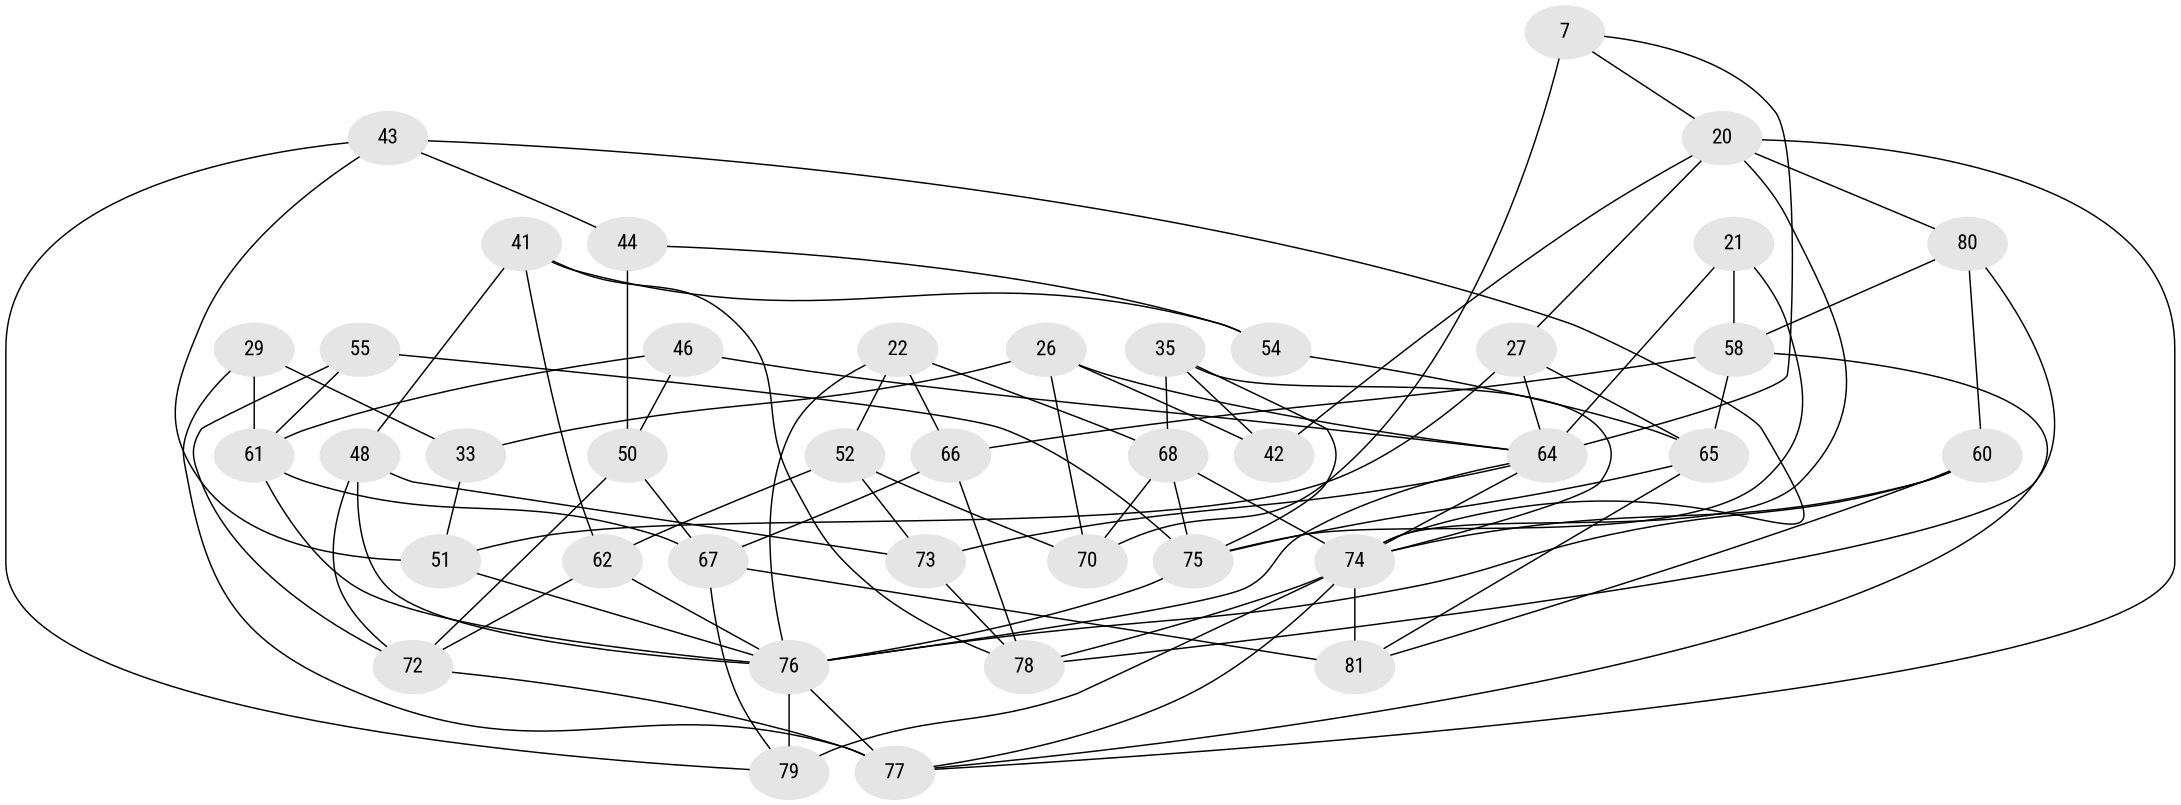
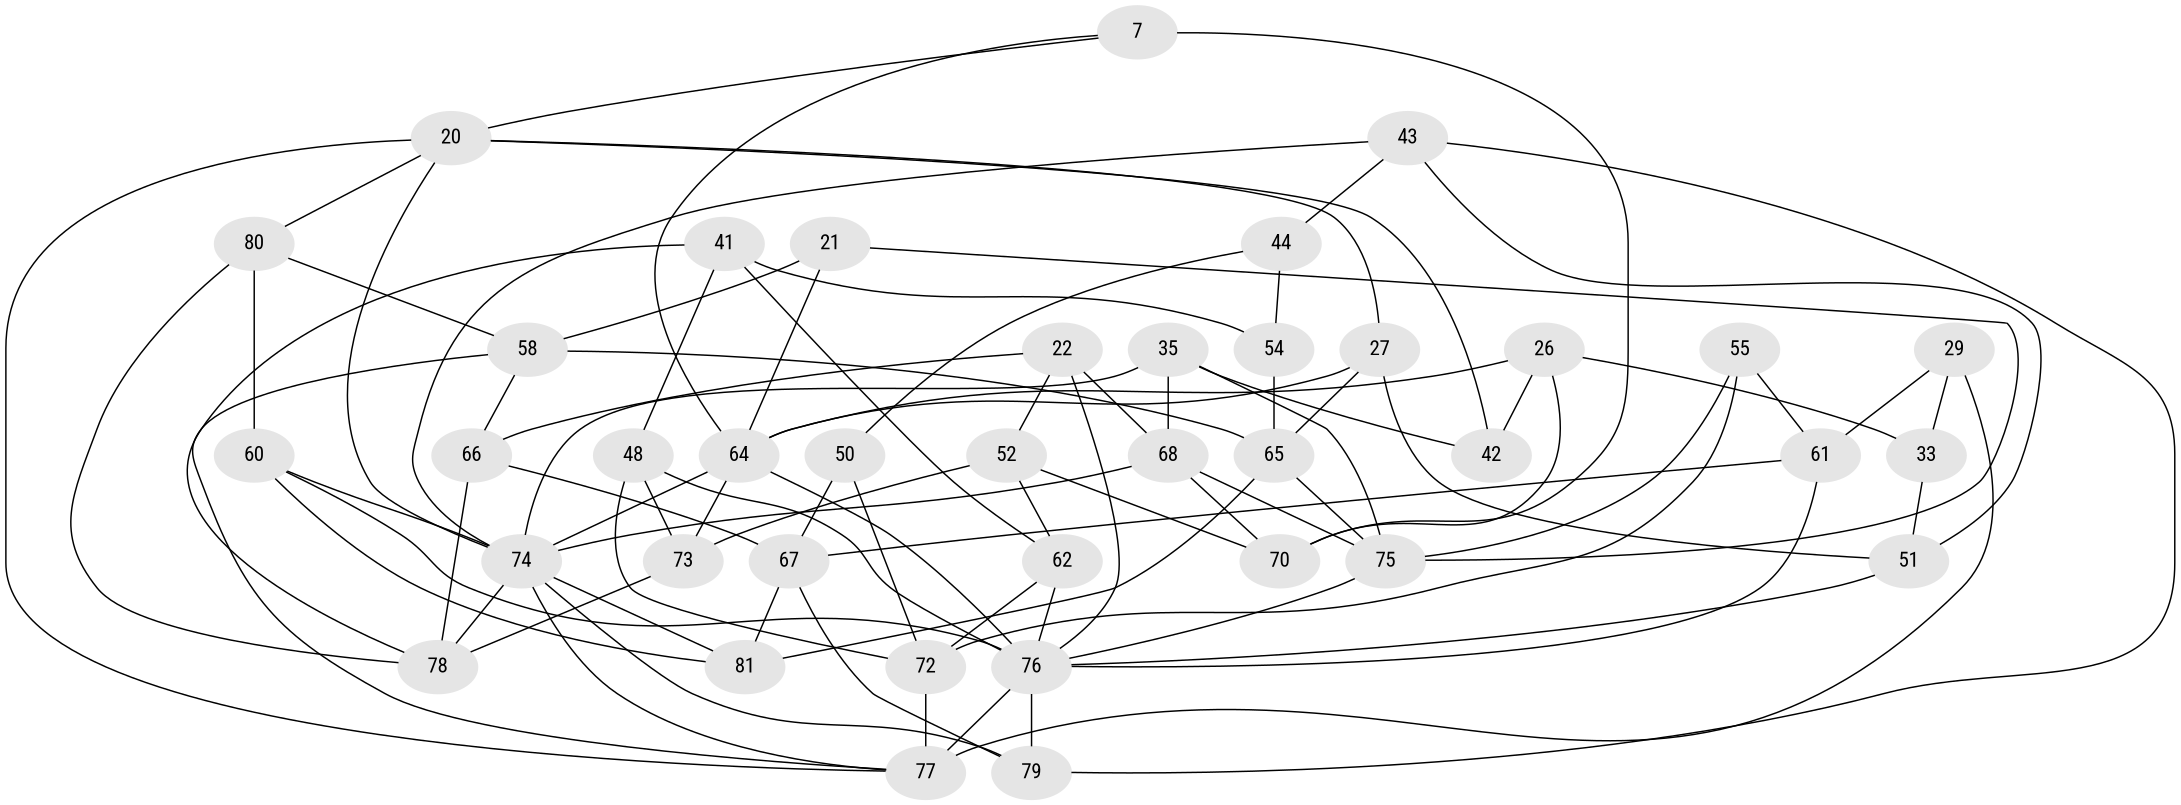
(683, 350) -> none
